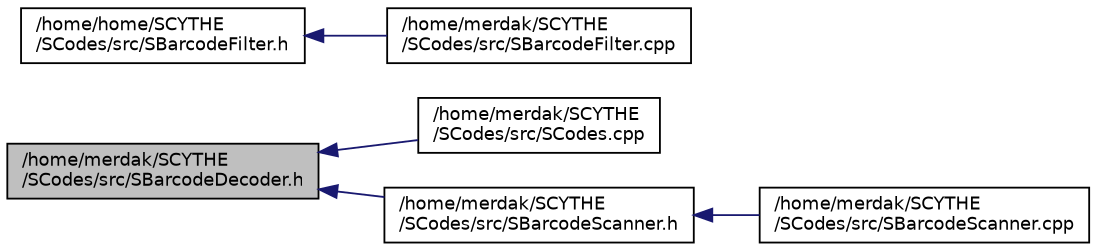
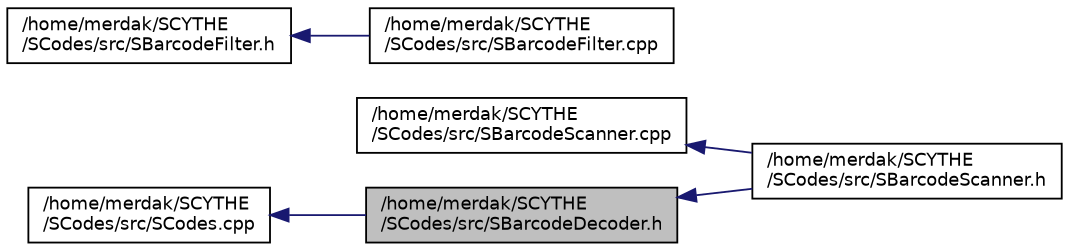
(163, 36) -> (149, 36)
(378, 145) -> (328, 215)
(736, 215) -> (728, 150)
